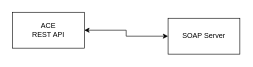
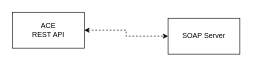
(126, 33) -> (126, 33)
